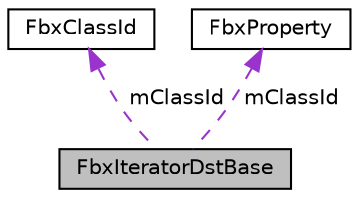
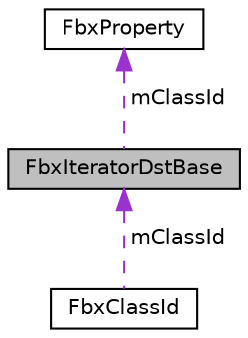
(123, 111) -> (124, 250)
